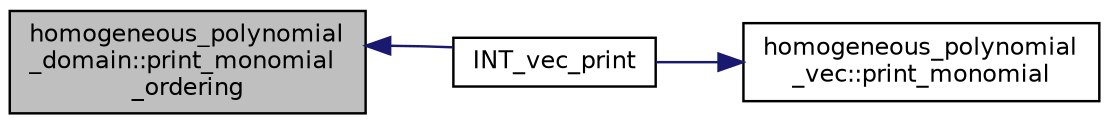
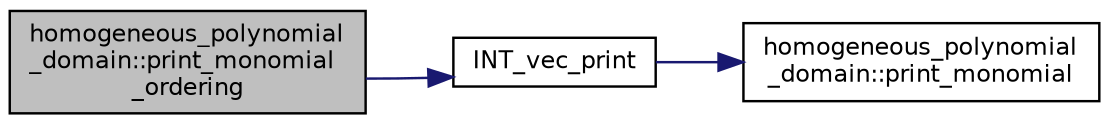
(422, 46) -> (397, 78)
(921, 62) -> (921, 62)
